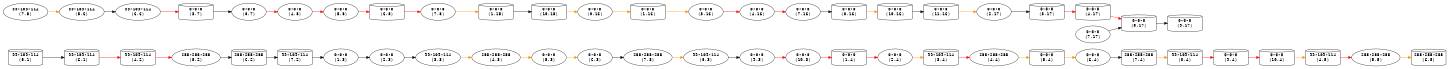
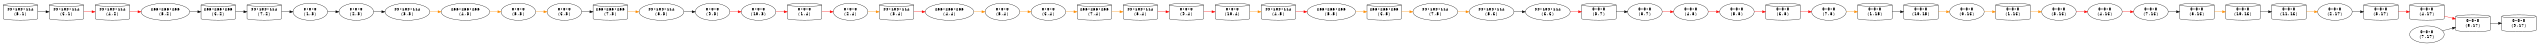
none -> (1406, 12)
(648, 57) -> (610, 12)
(1047, 57) -> (1002, 12)
(1114, 57) -> (1070, 12)
